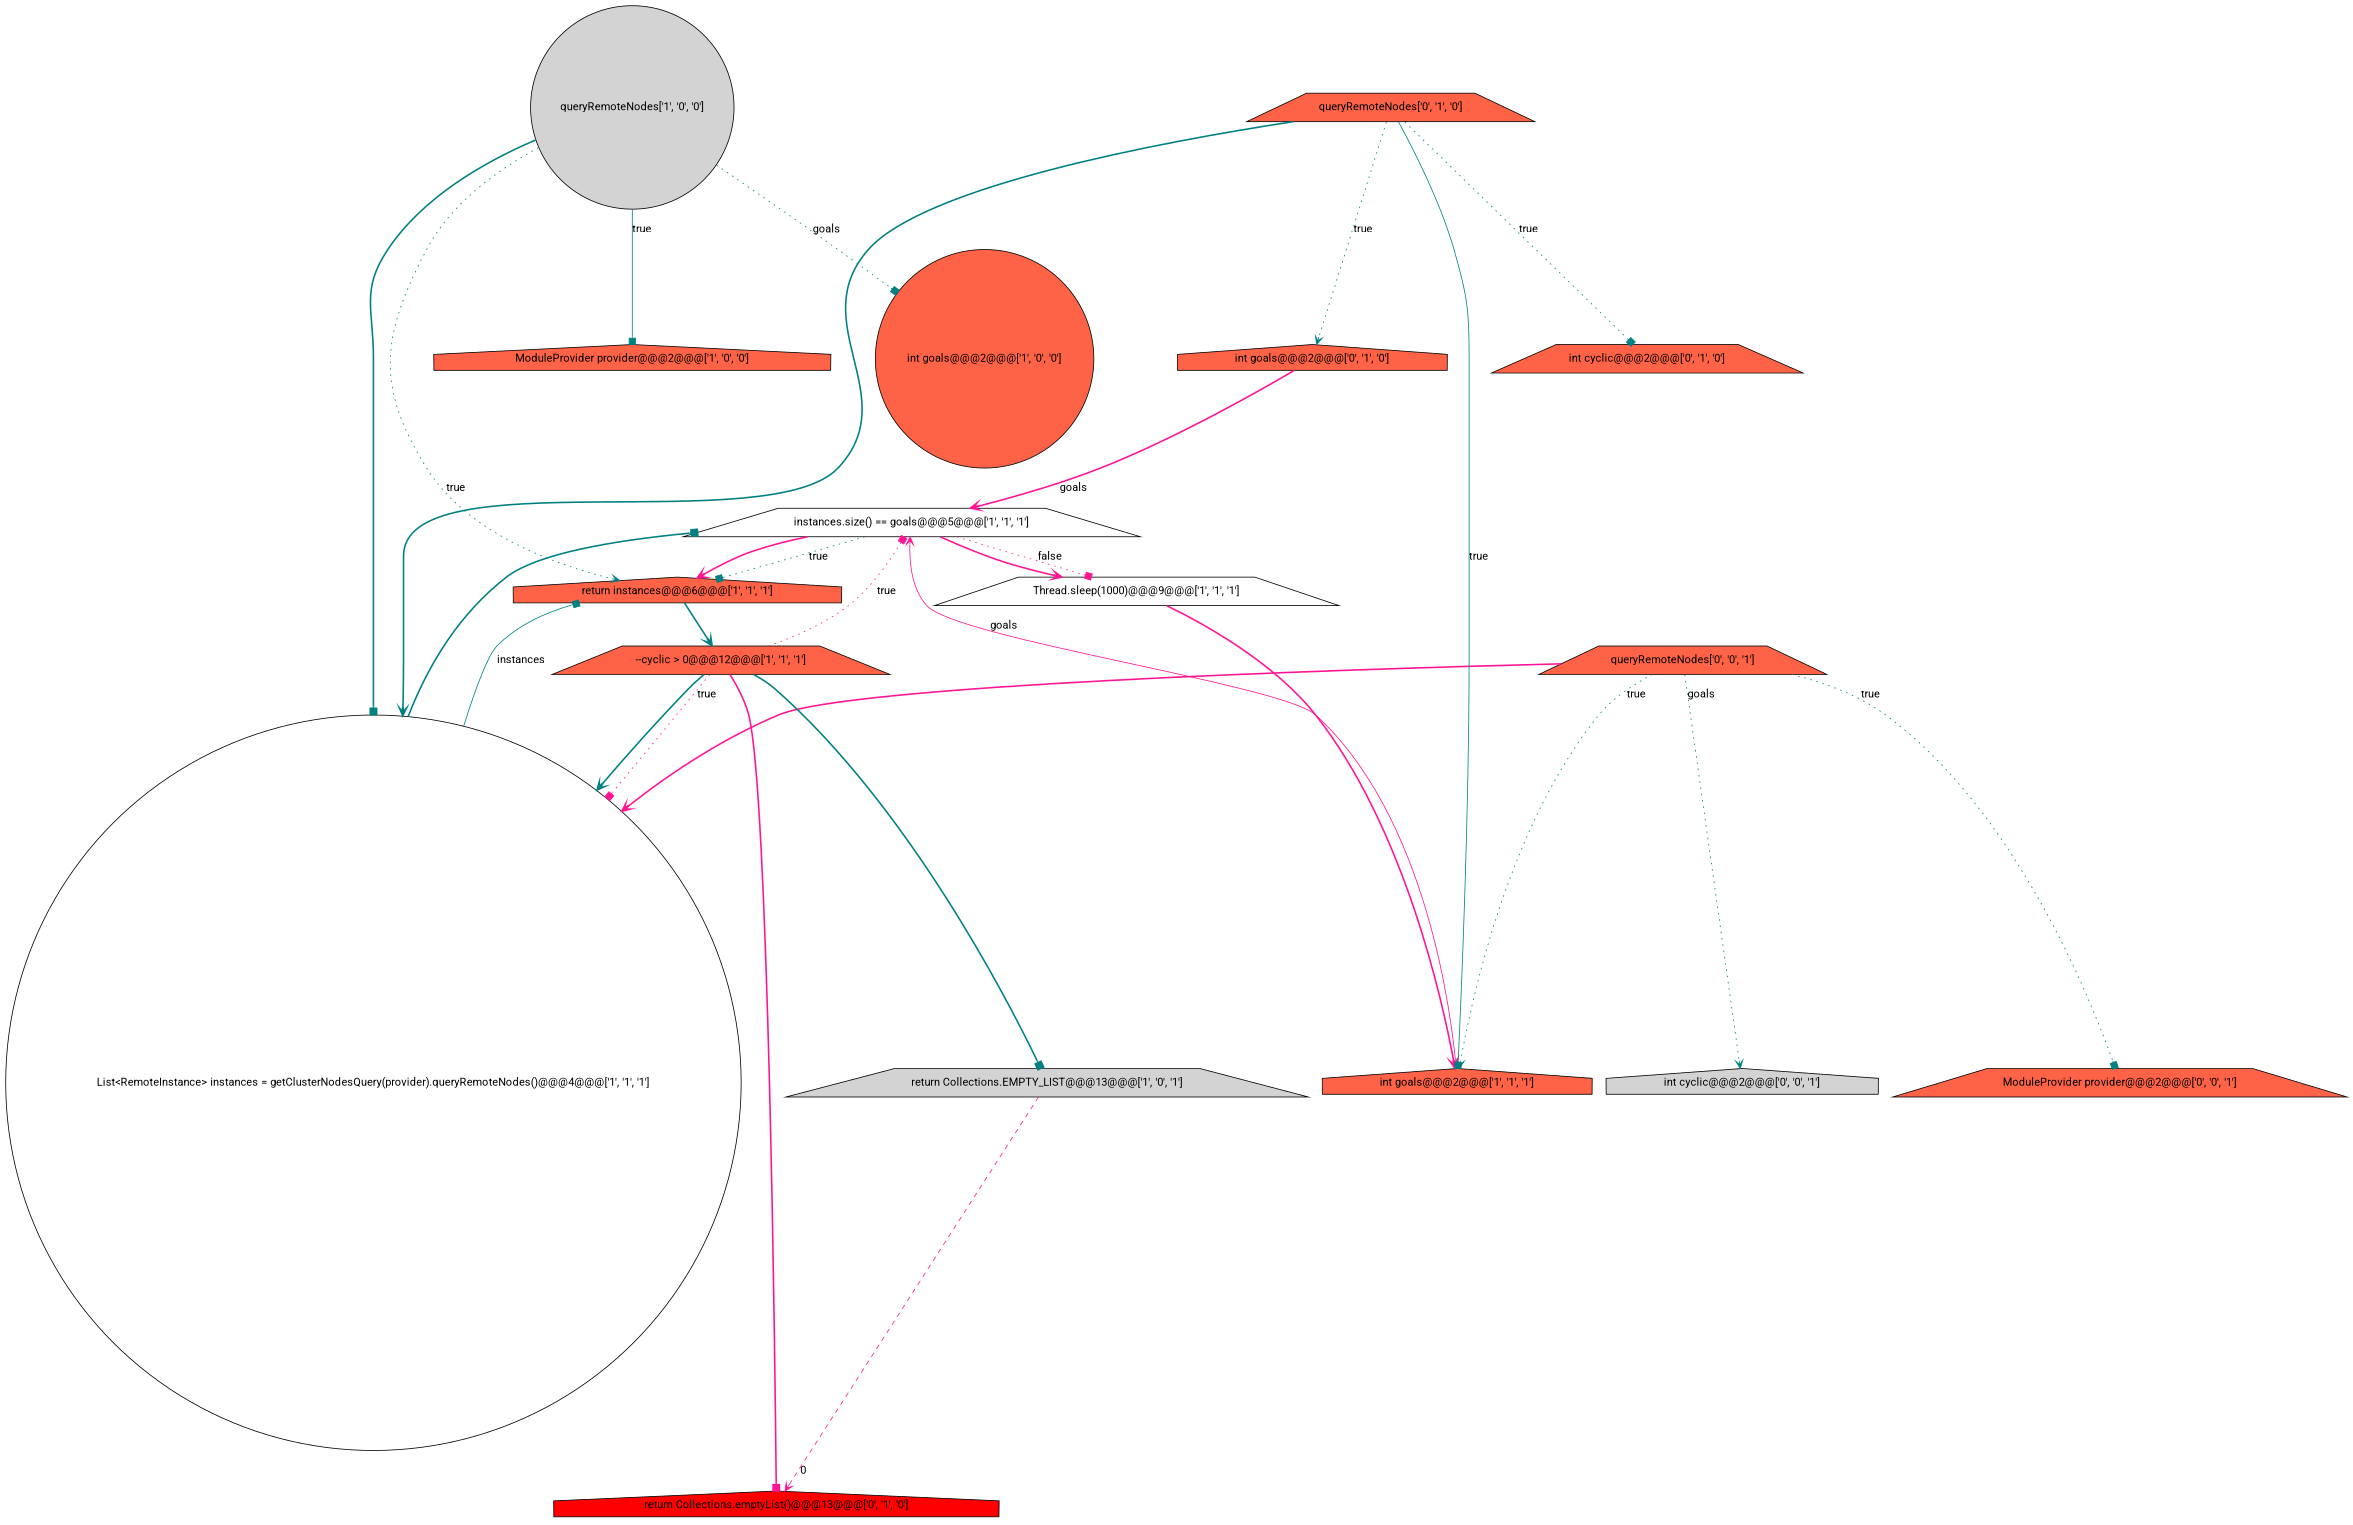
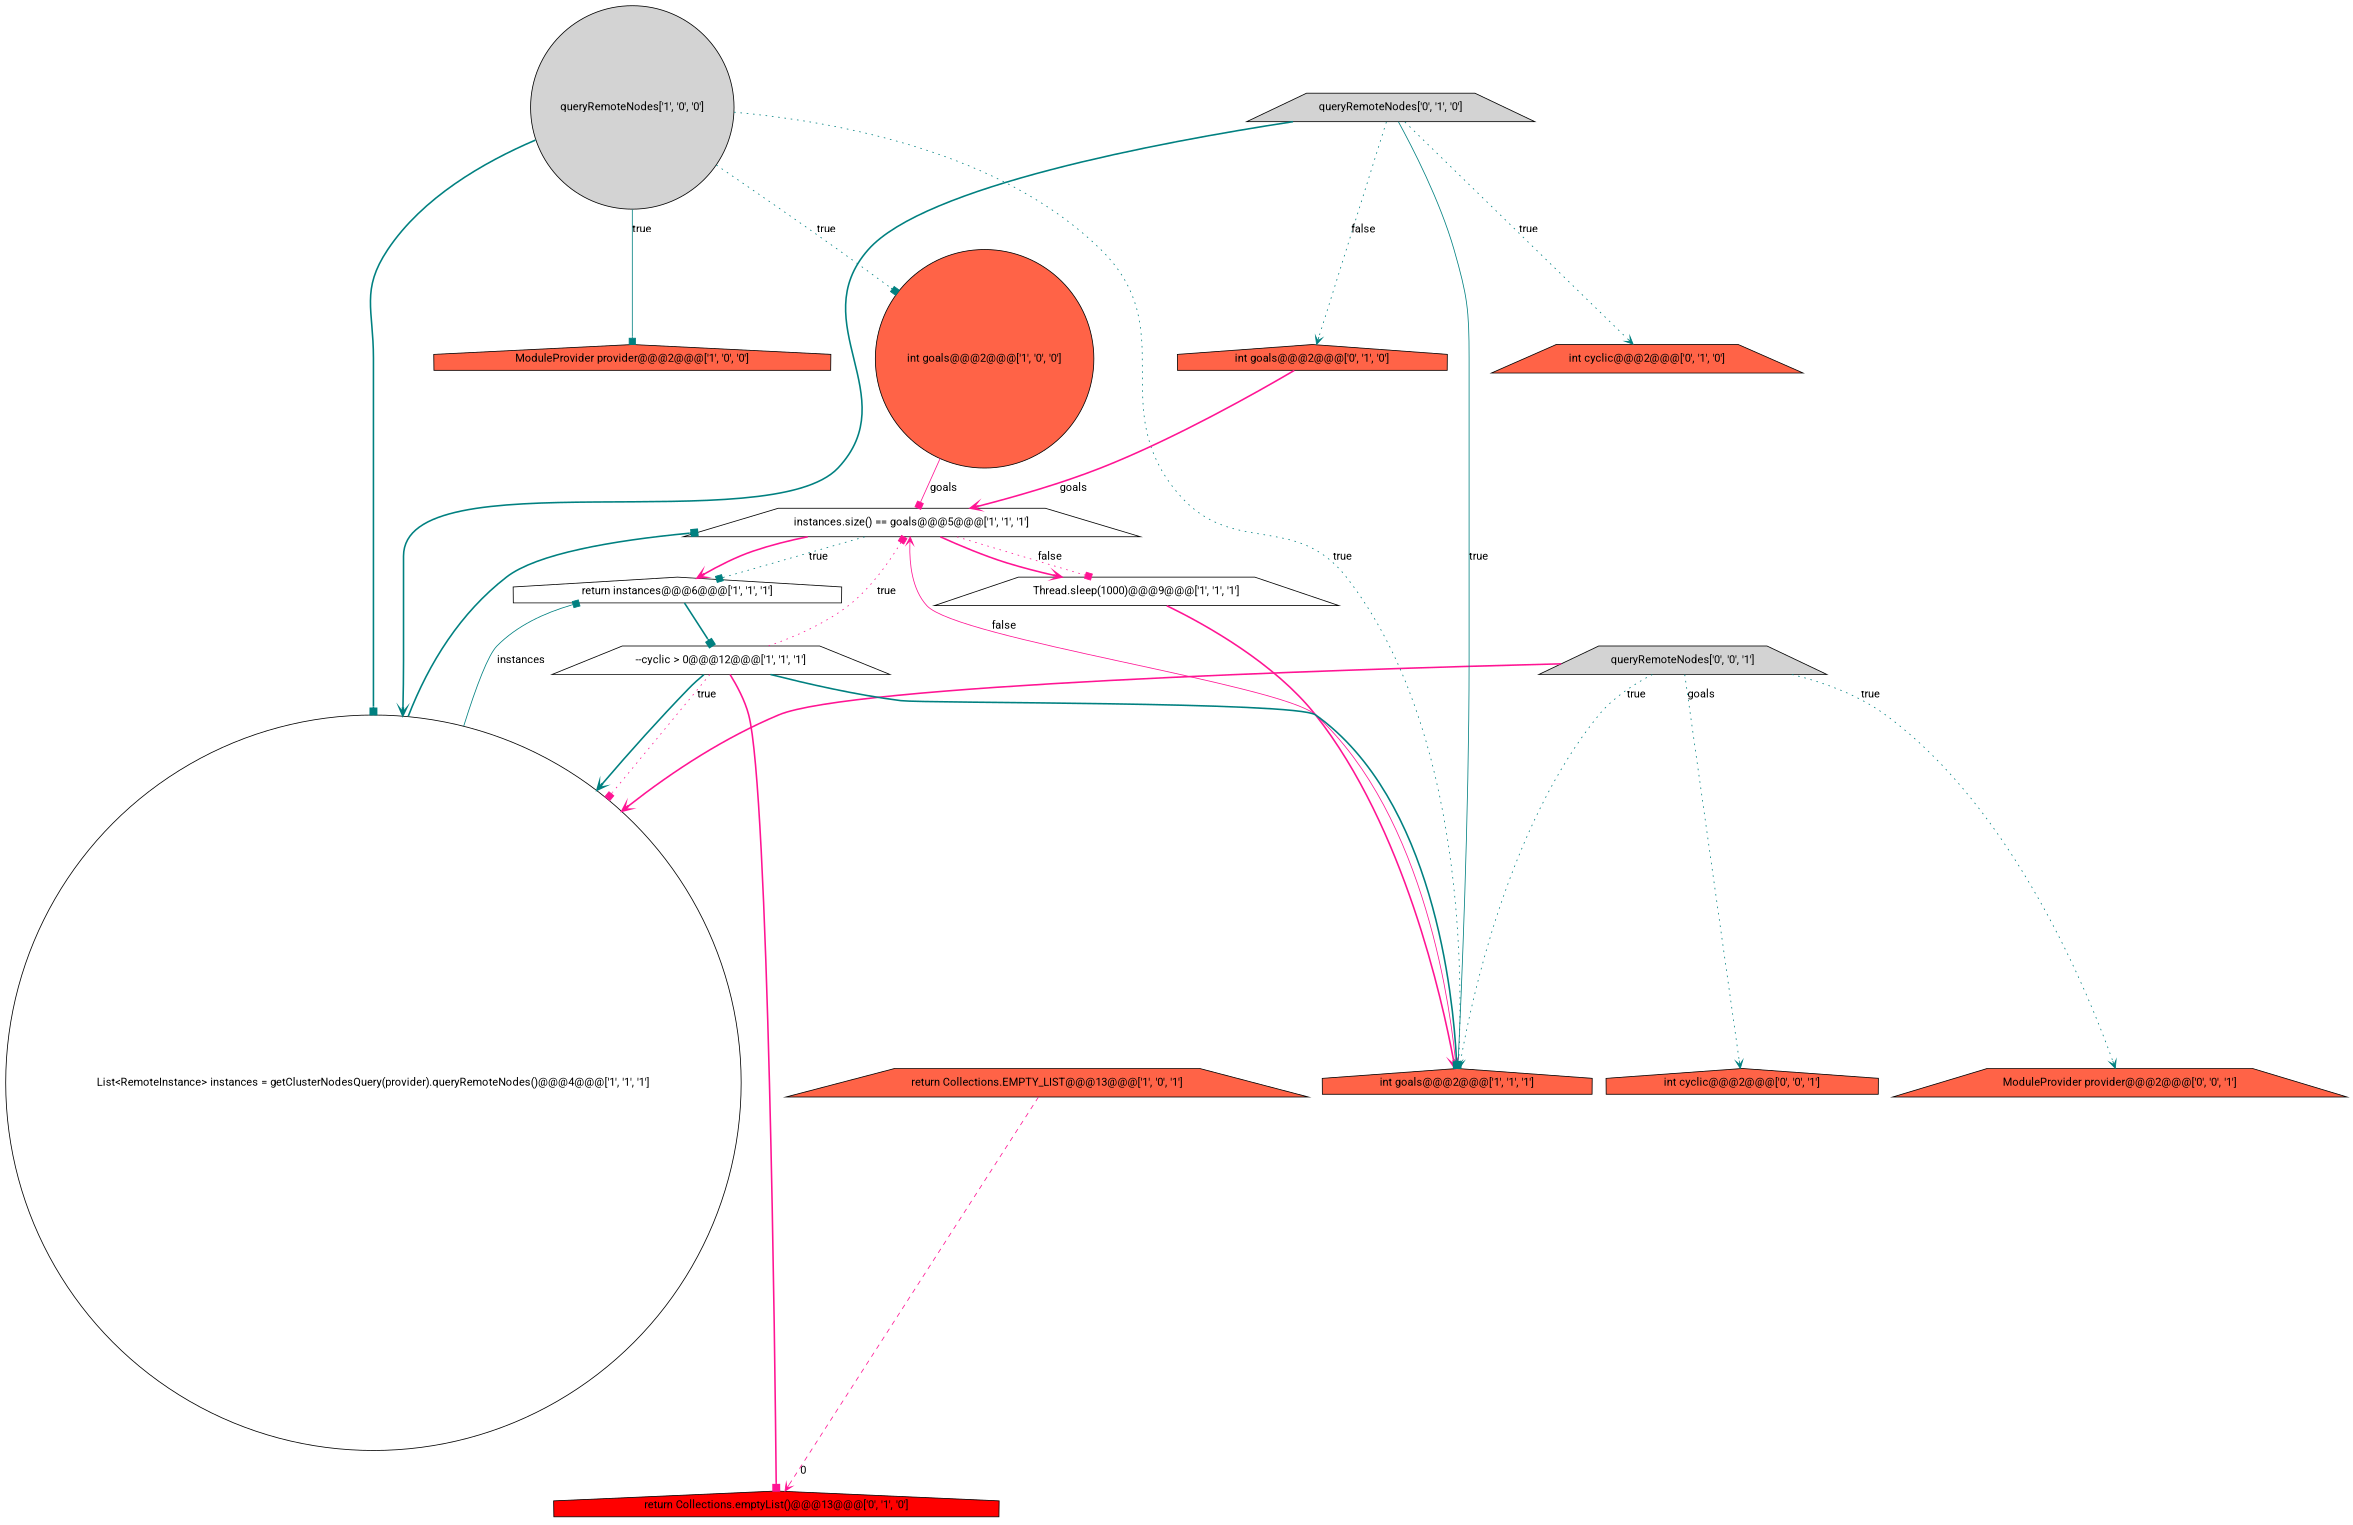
(1391, 107) -> (1391, 107)
(827, 230) -> (827, 230)
(1363, 230) -> (1363, 230)
(1516, 230) -> (1516, 230)
(394, 393) -> (1191, 506)
none -> (931, 480)
(677, 591) -> (677, 591)
(696, 621) -> (696, 621)
(1004, 626) -> (1004, 626)
(721, 660) -> (721, 660)
(1683, 660) -> (1683, 660)
(1994, 829) -> (1994, 829)
(916, 852) -> (1234, 707)
(1047, 1083) -> (1047, 1083)
(1742, 1083) -> (1742, 1083)
